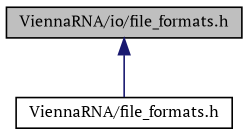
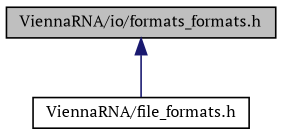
(124, 23) -> (141, 23)
